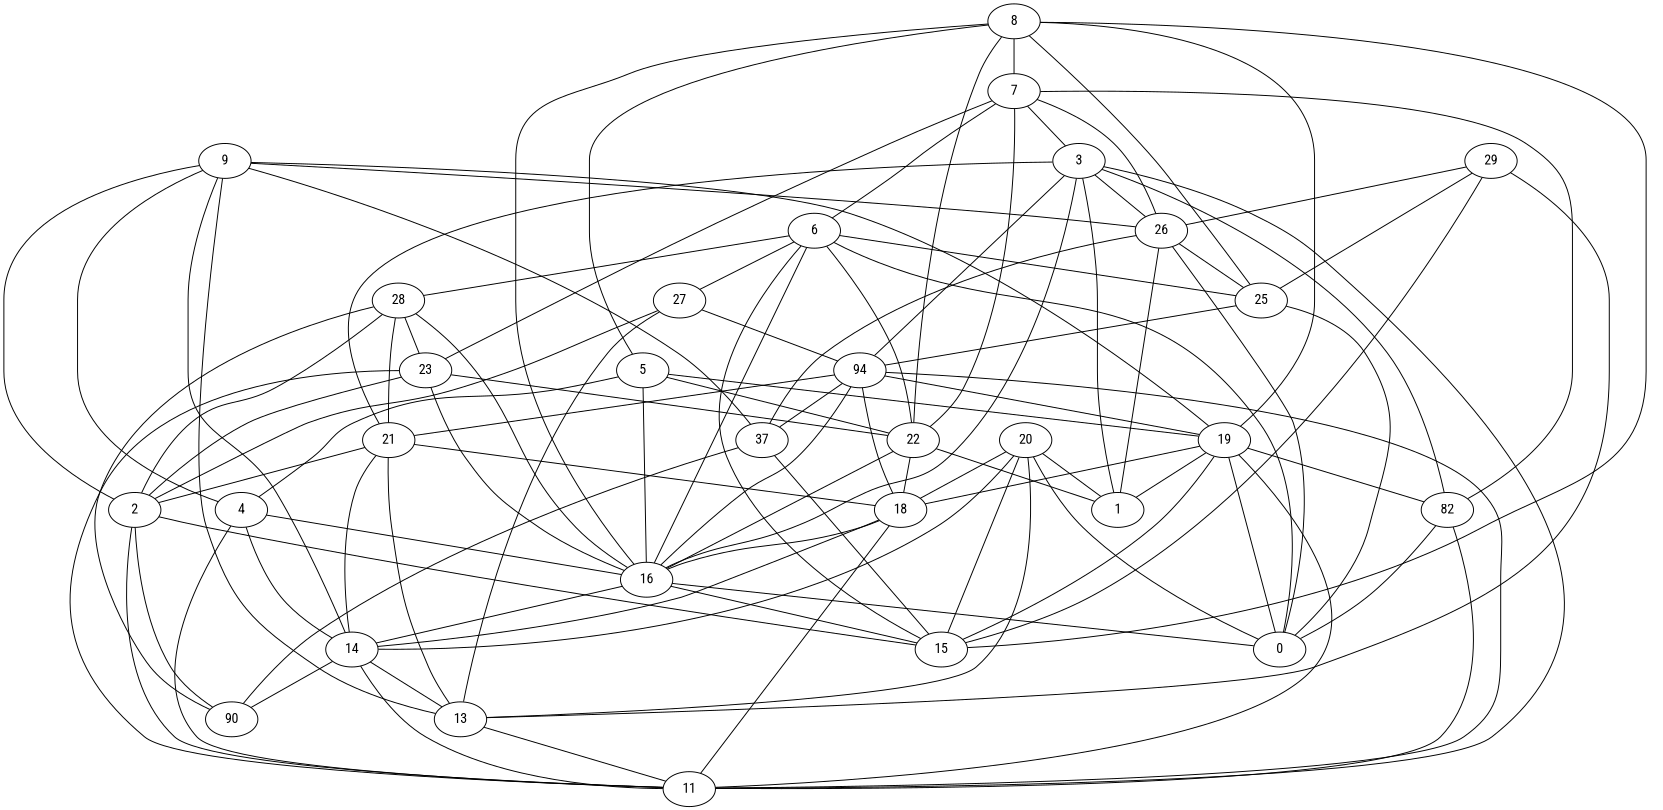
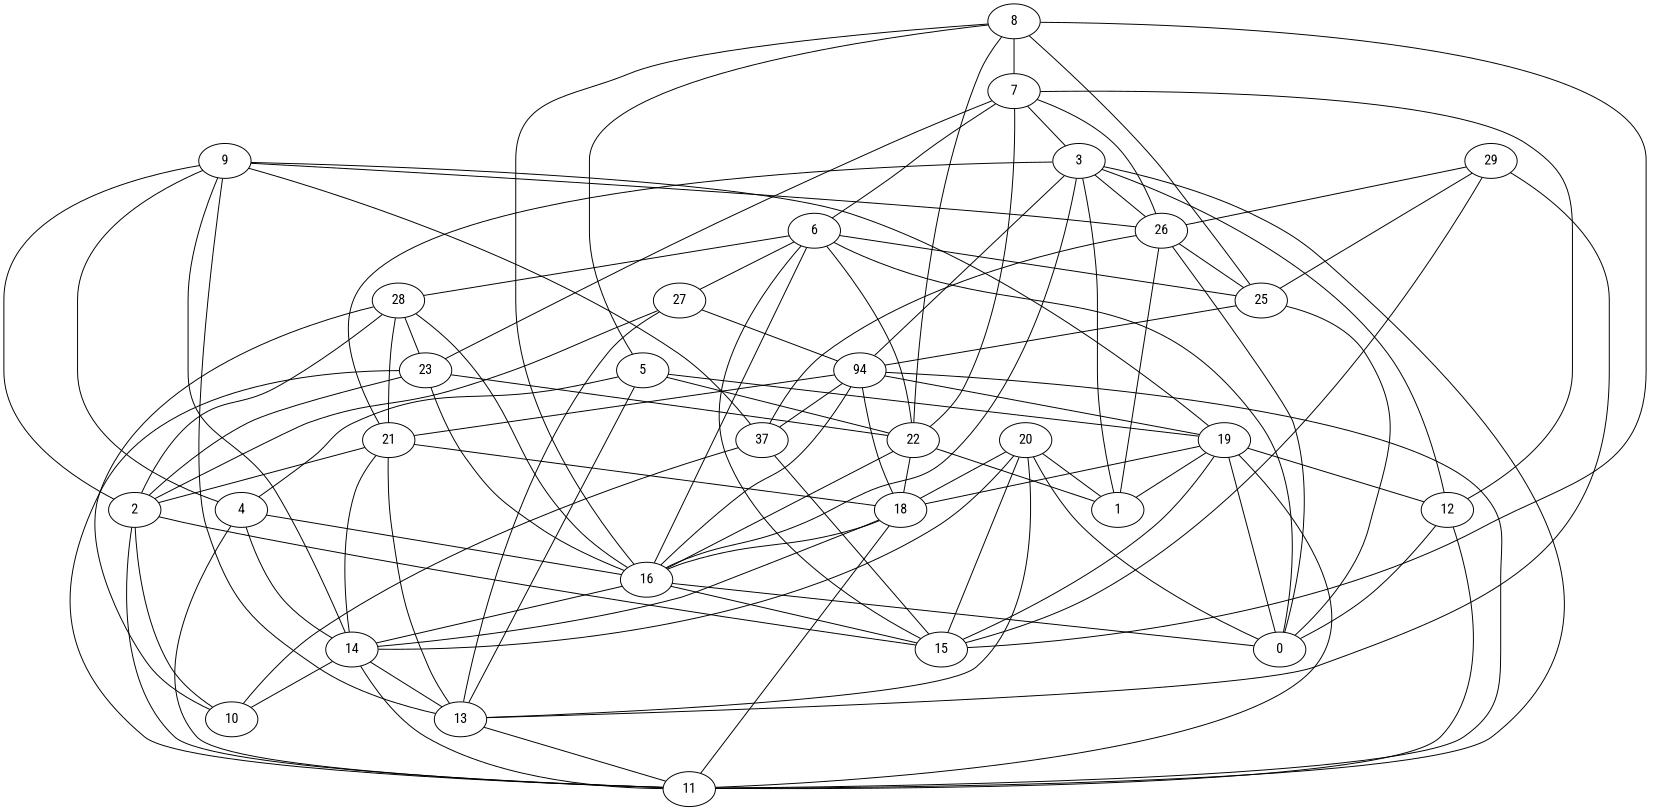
(1310, 138) -> none
(645, 466) -> (552, 545)
(1447, 510) -> (1447, 510)
(232, 719) -> (232, 719)
